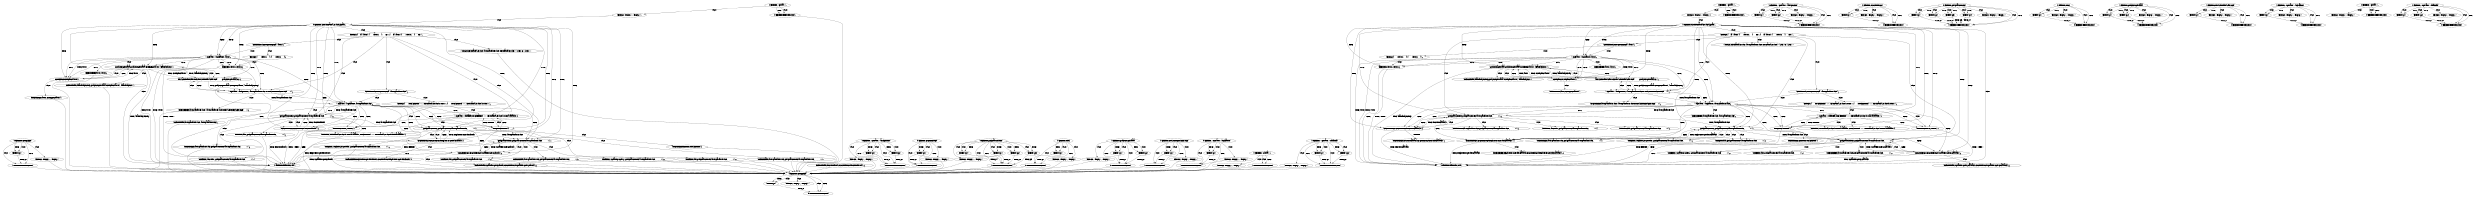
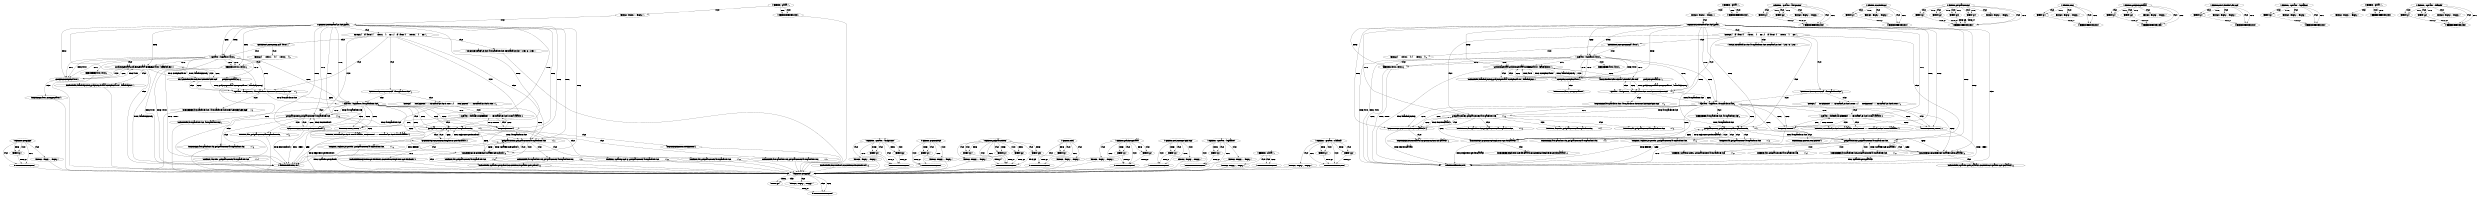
(1417, 135) -> (1420, 135)
